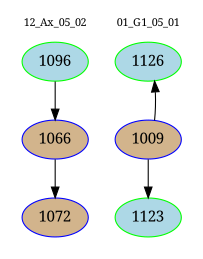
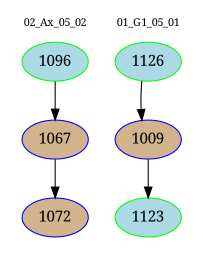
(55, 23) -> (55, 23)
(155, 106) -> (141, 95)
(55, 140) -> (55, 140)
